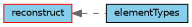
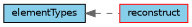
(94, 13) -> (107, 13)
